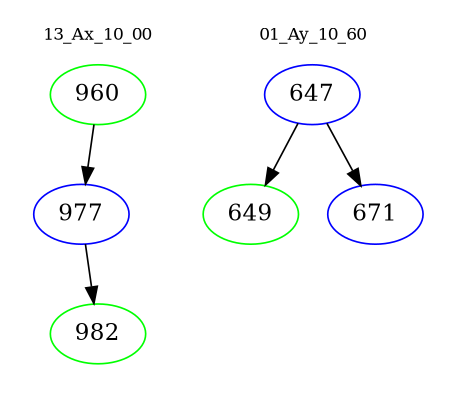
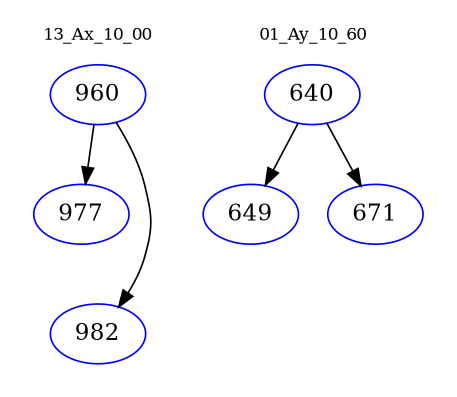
(98, 95) -> (98, 95)
(312, 95) -> (312, 95)
(251, 214) -> (251, 214)
(88, 265) -> (149, 207)
(98, 334) -> (98, 334)
